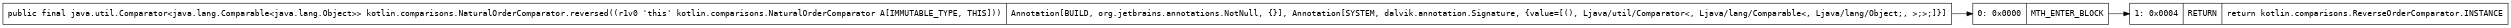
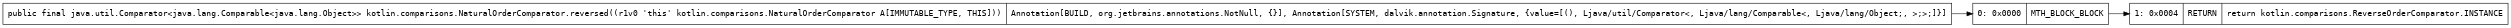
(2067, 14) -> (2067, 14)
